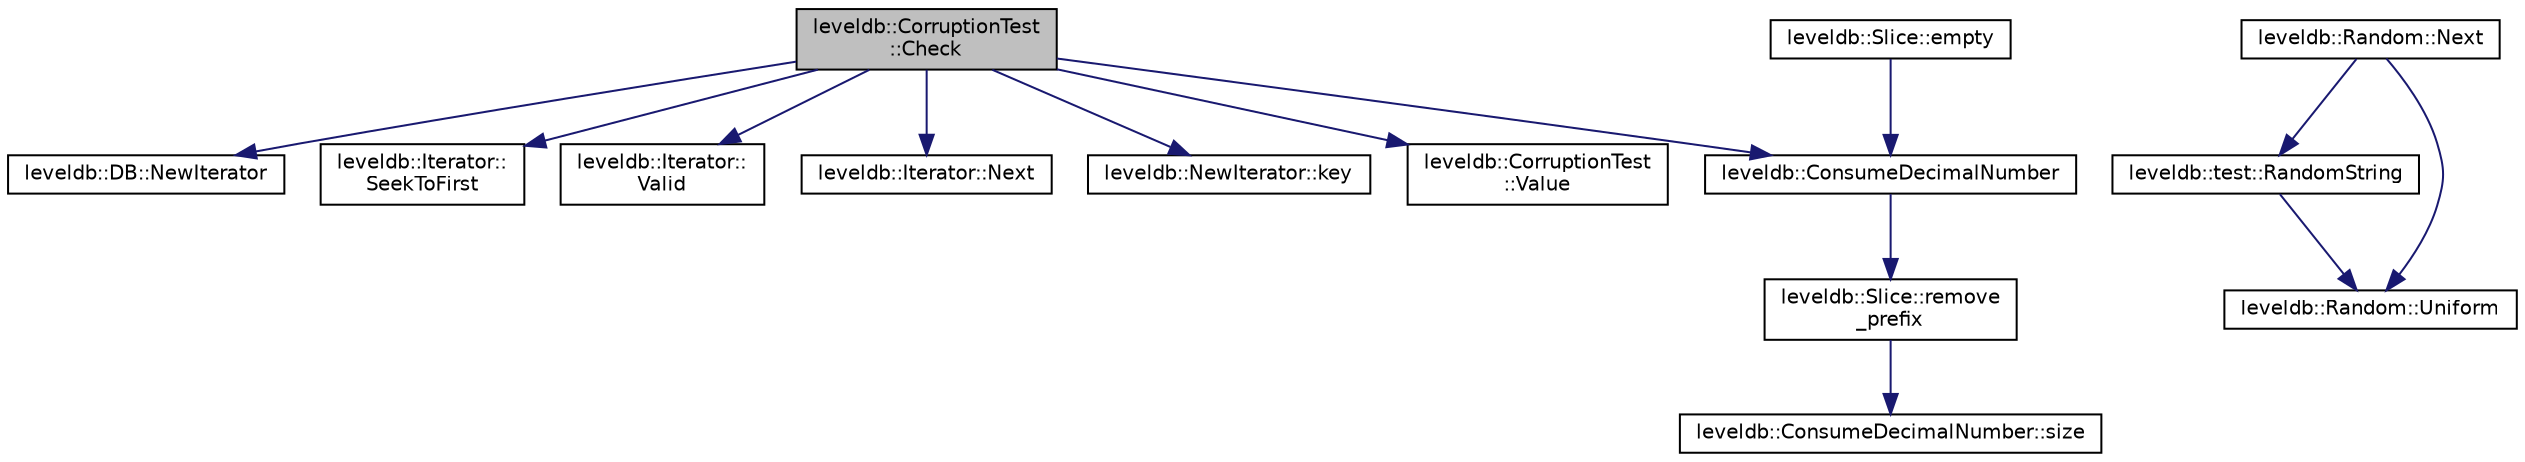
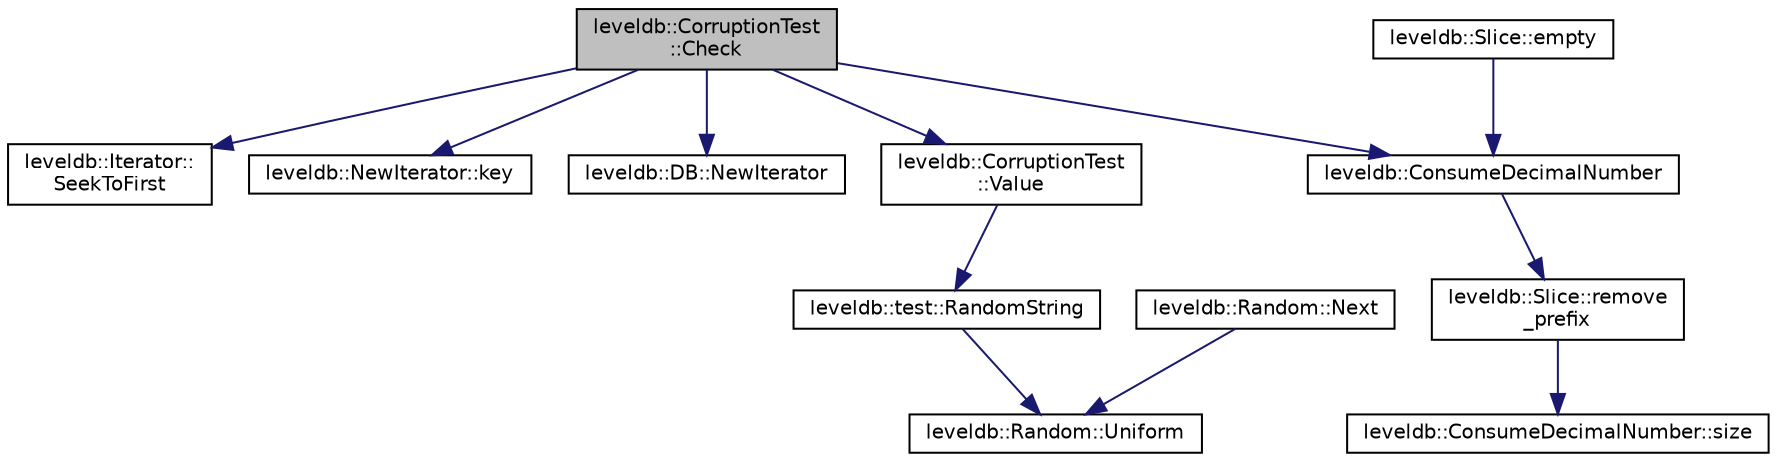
(2324, 99) -> (981, 238)
(662, 174) -> none
(927, 174) -> none
